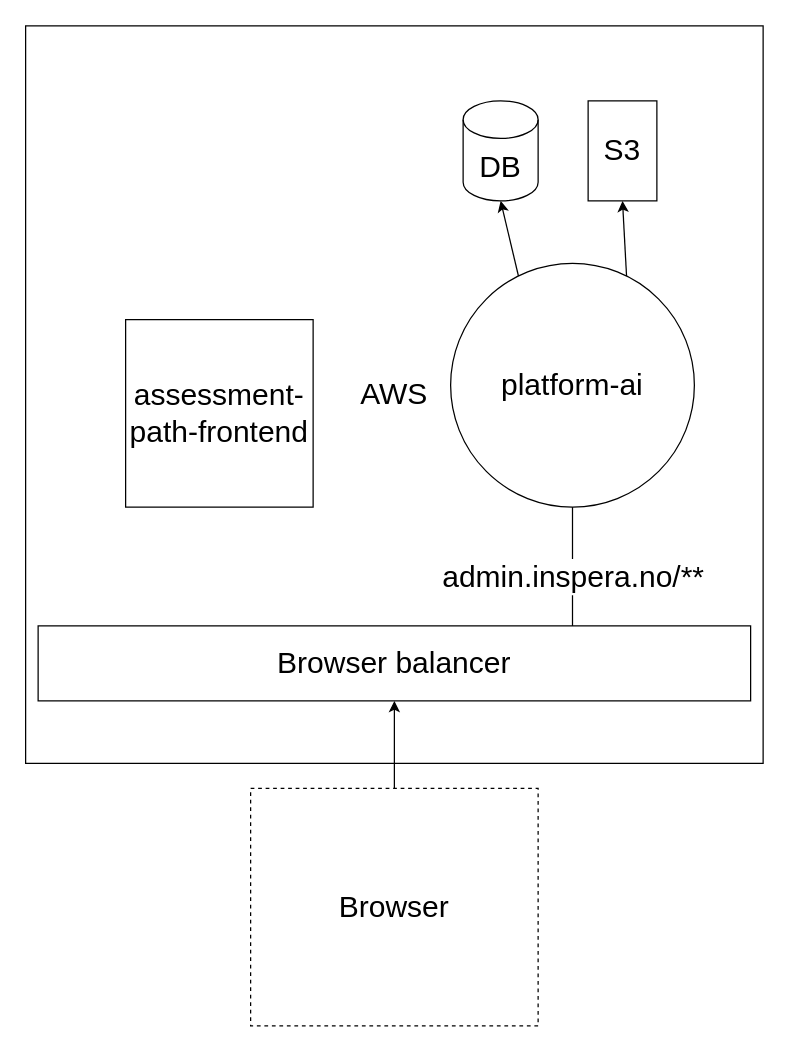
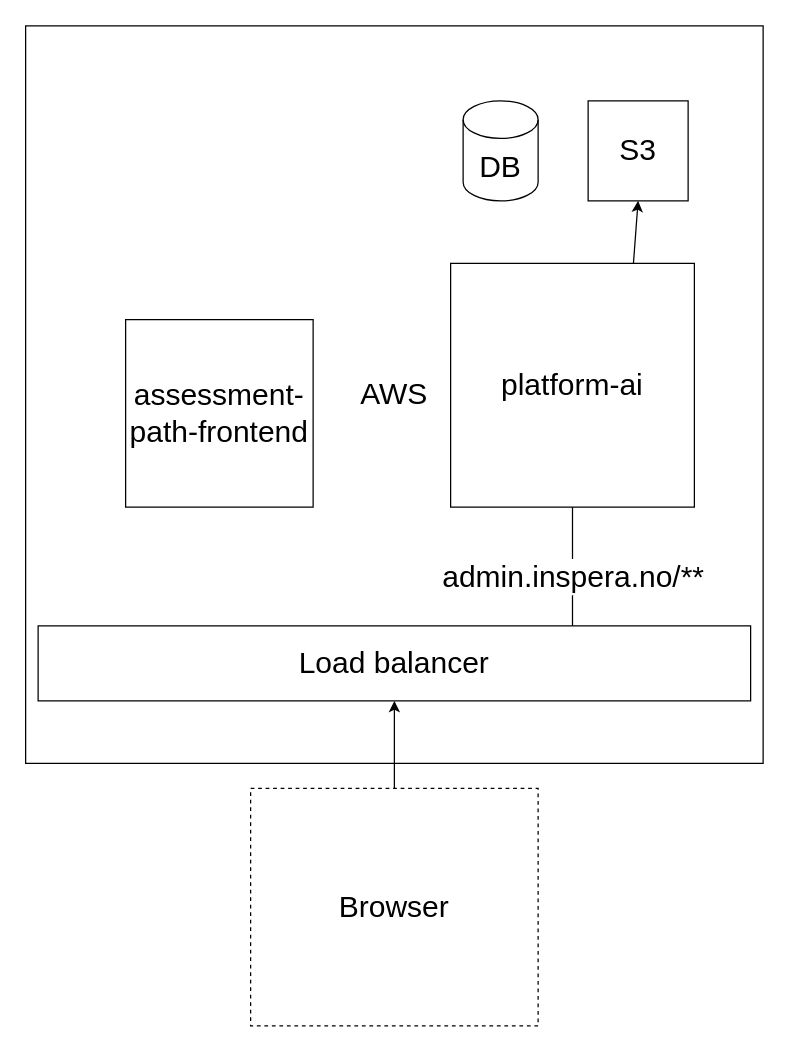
(623, 151) -> (638, 151)
(511, 243) -> none
(573, 385) -> (573, 385)
(394, 663) -> (394, 663)
